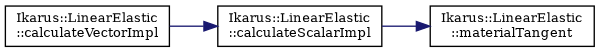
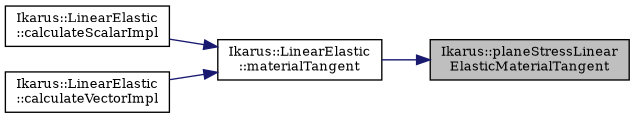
(187, 26) -> (187, 77)
none -> (530, 60)
